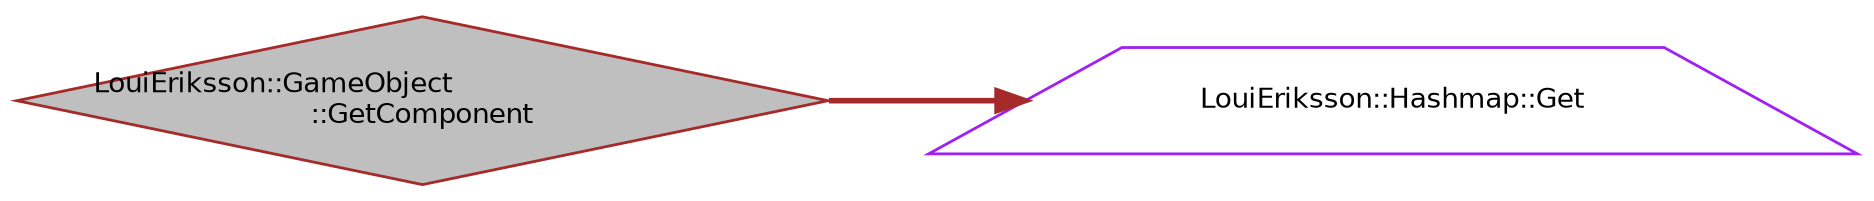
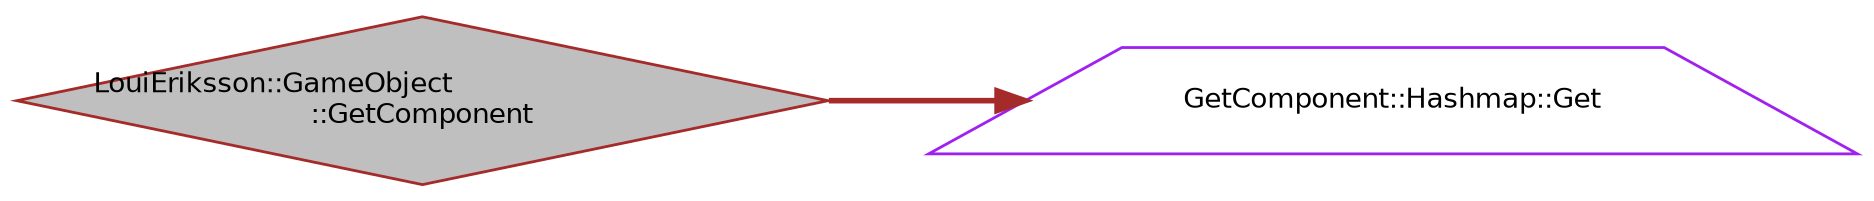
(1393, 101) -> (1393, 101)
